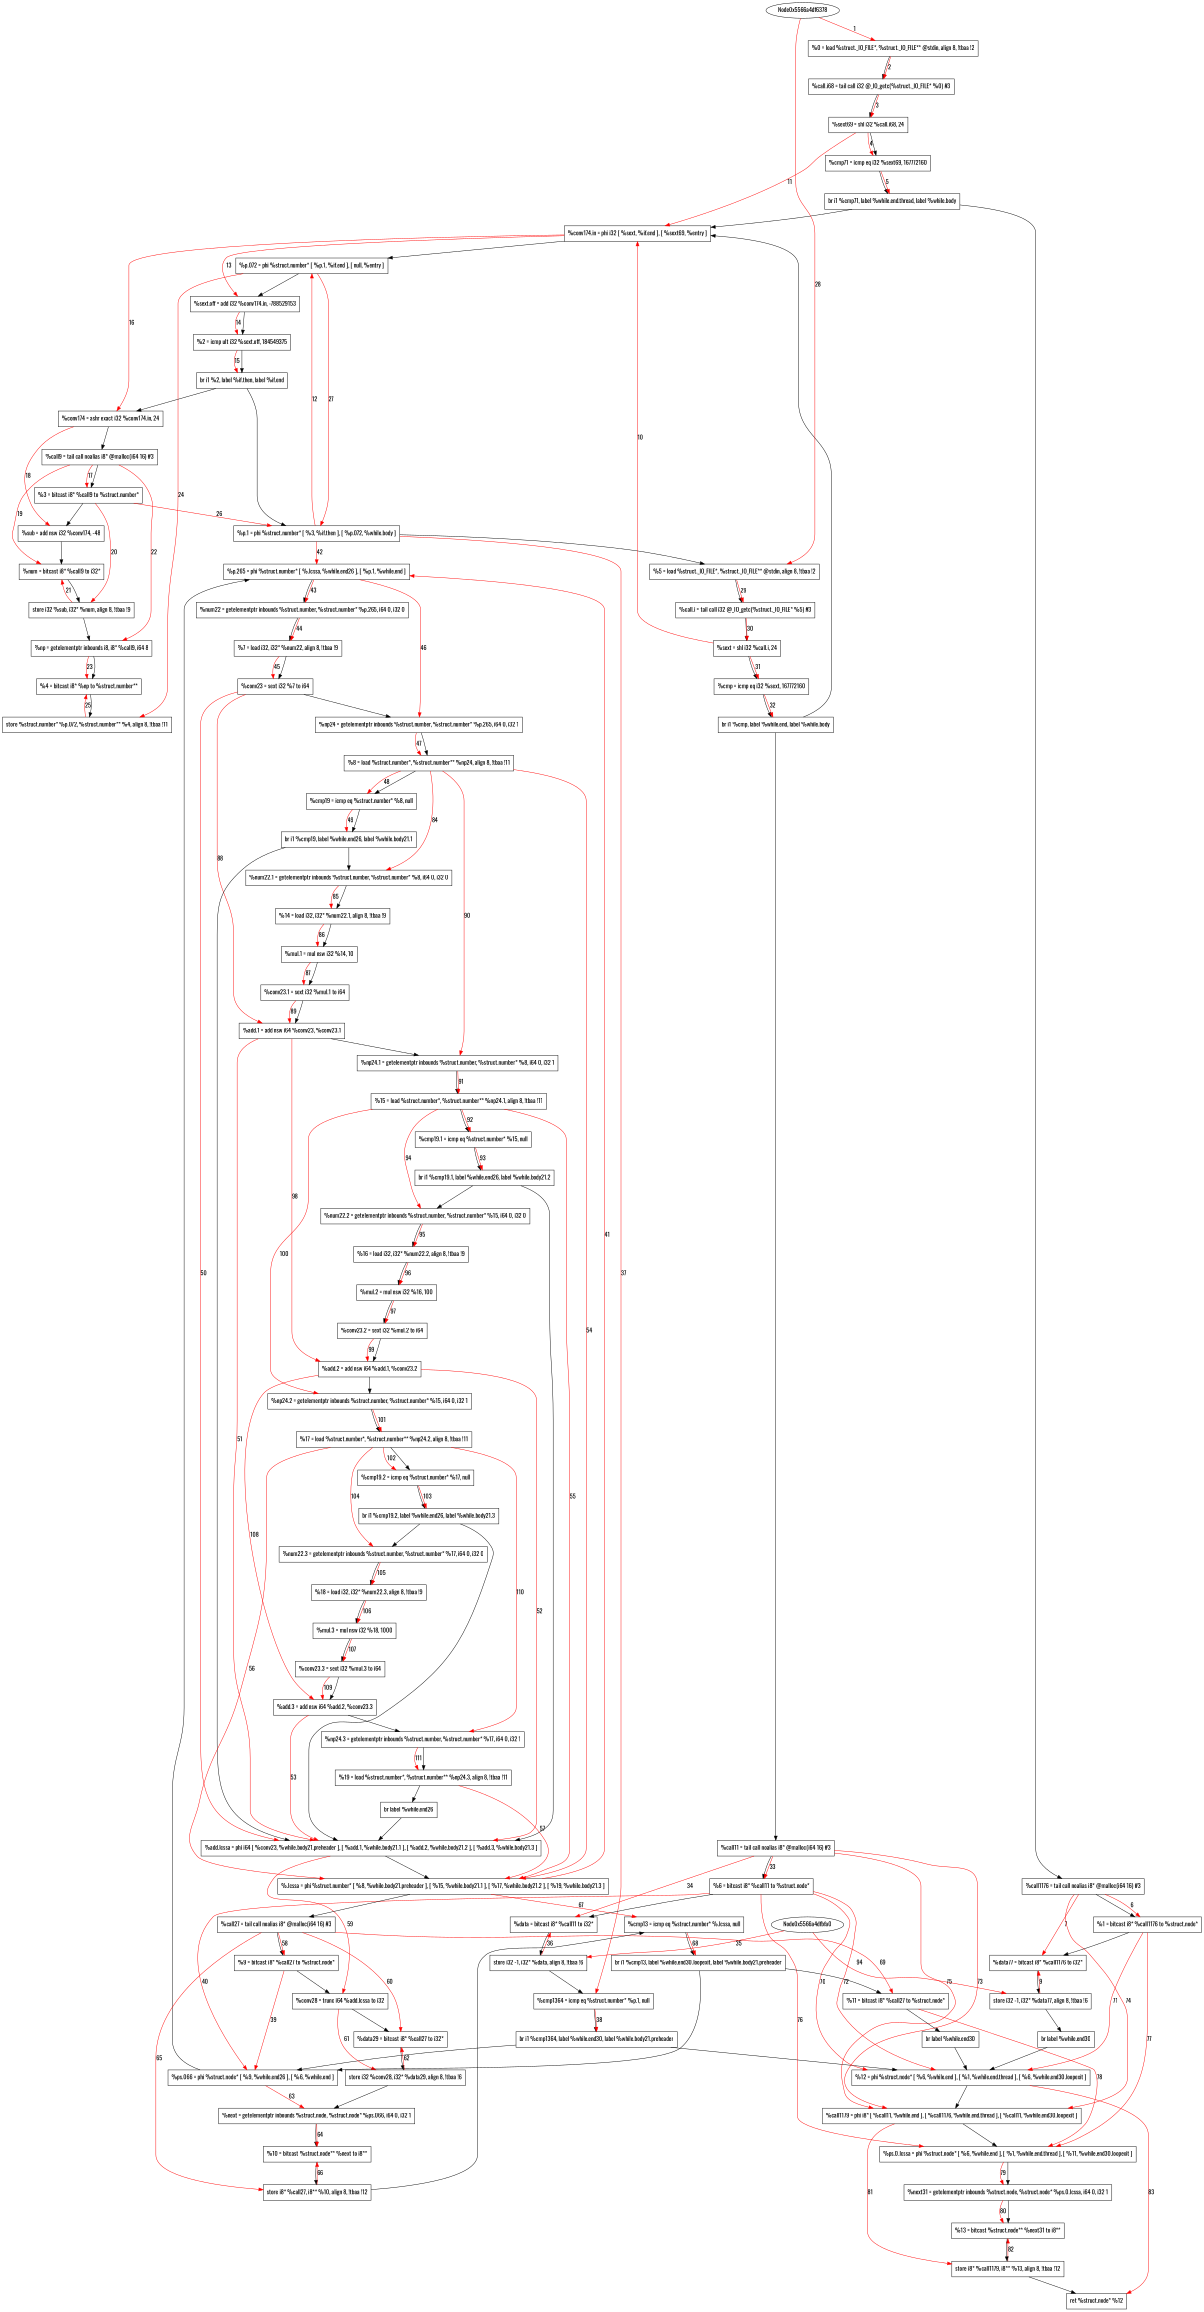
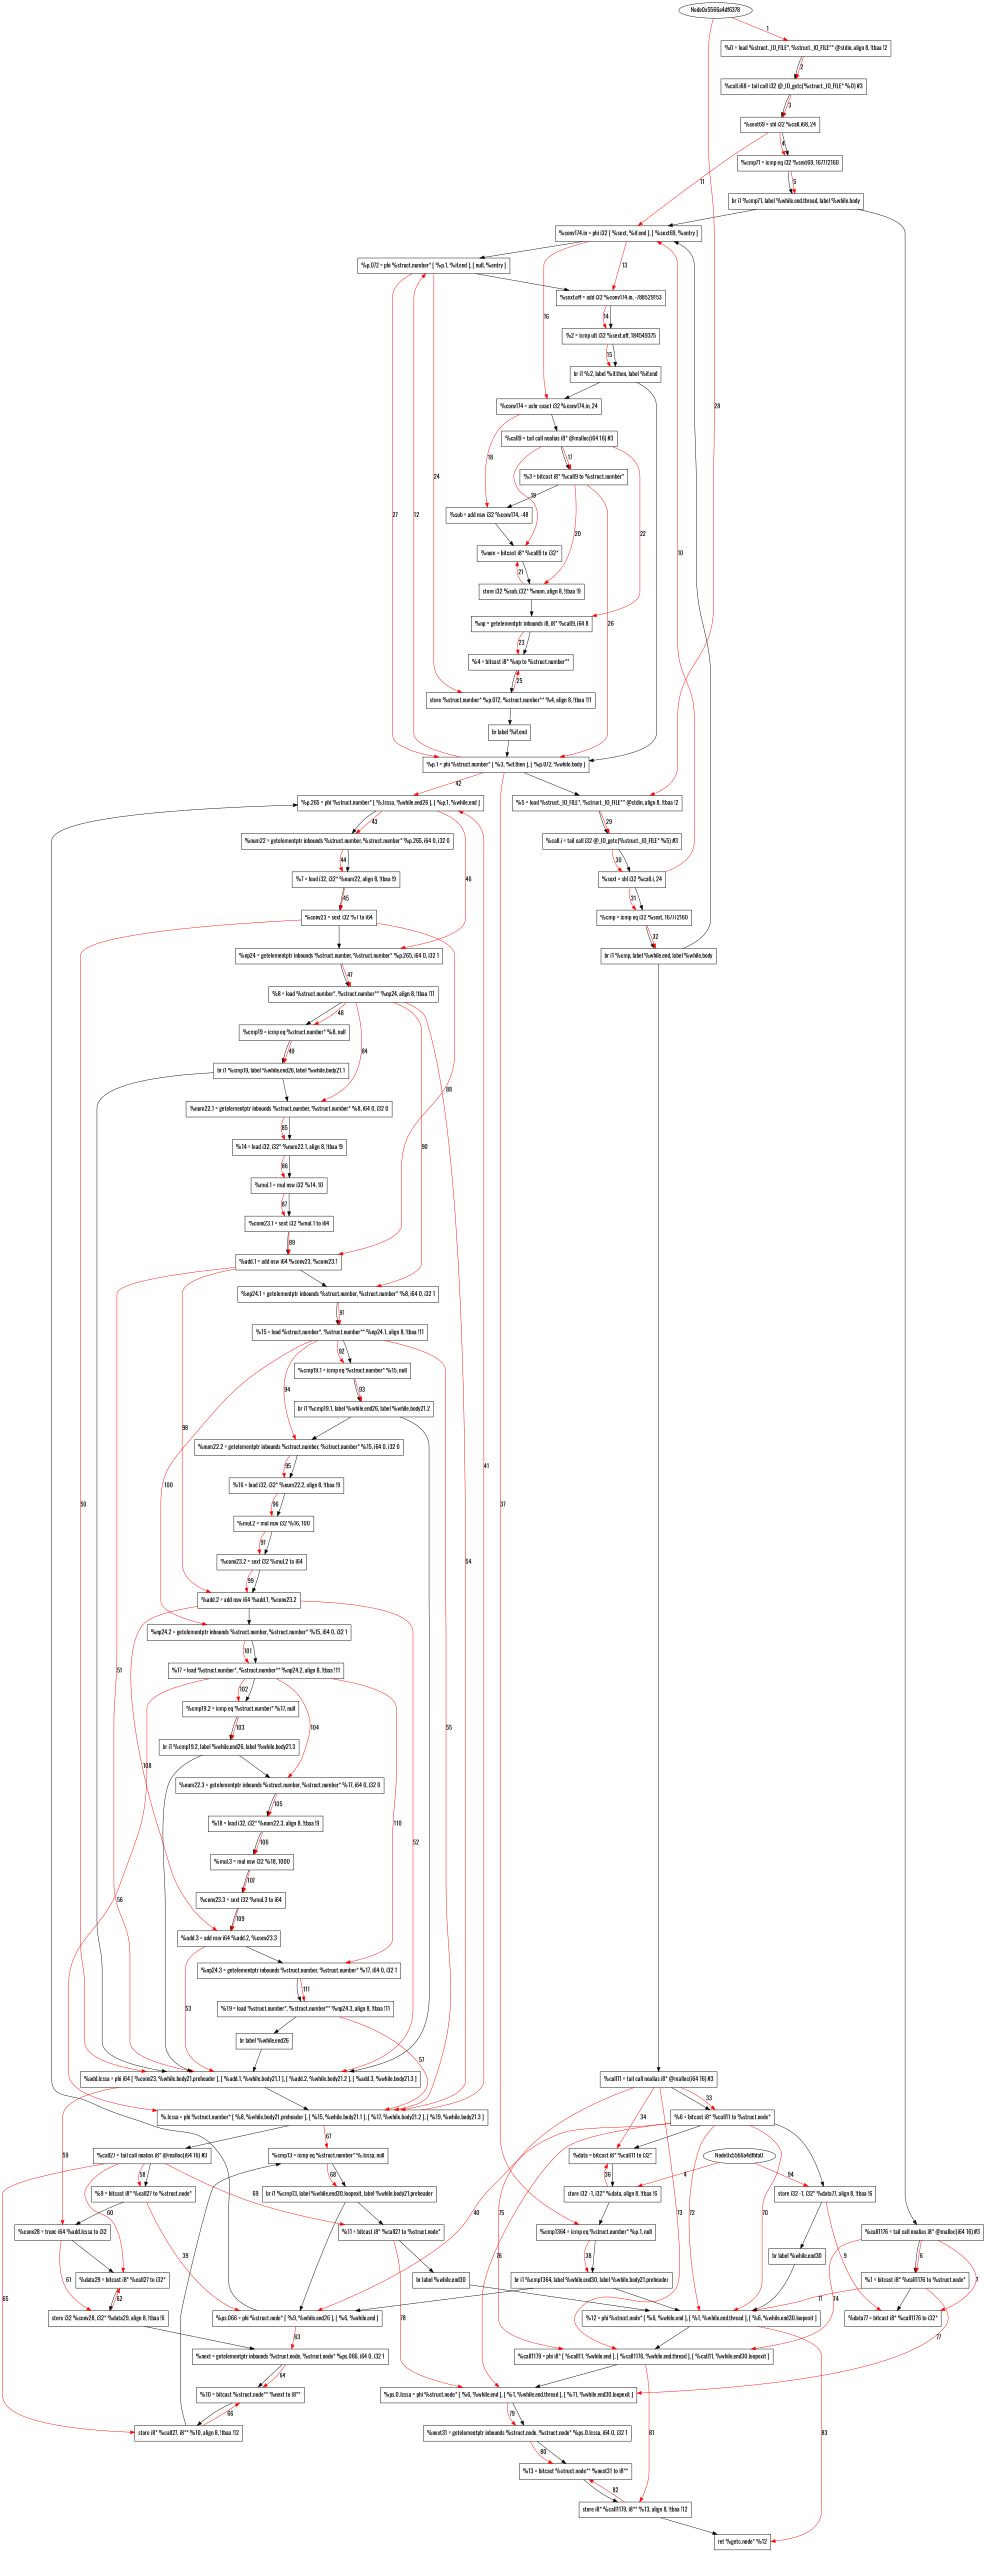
none -> (509, 733)
(739, 1944) -> (685, 2175)
(1038, 1980) -> (806, 2146)
(1097, 2301) -> (743, 2542)
